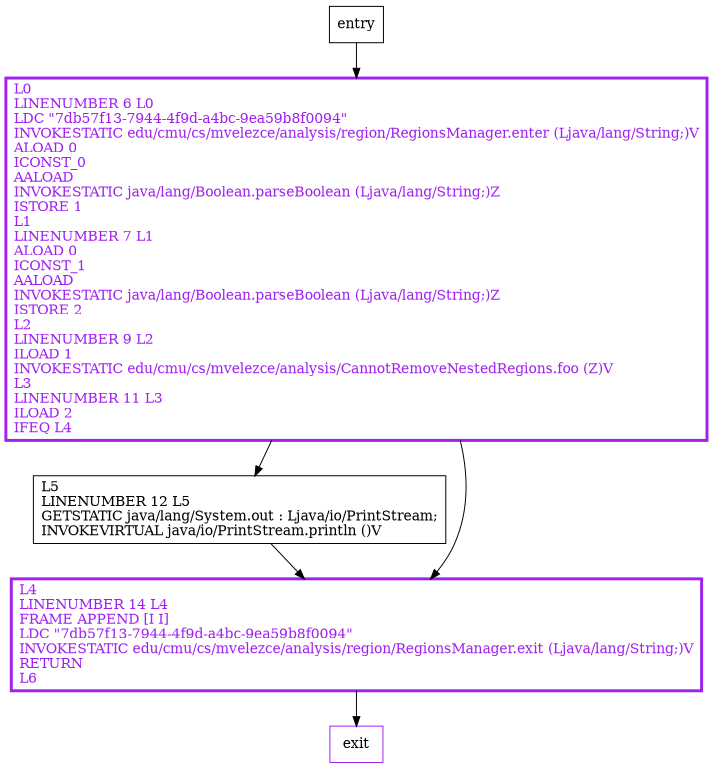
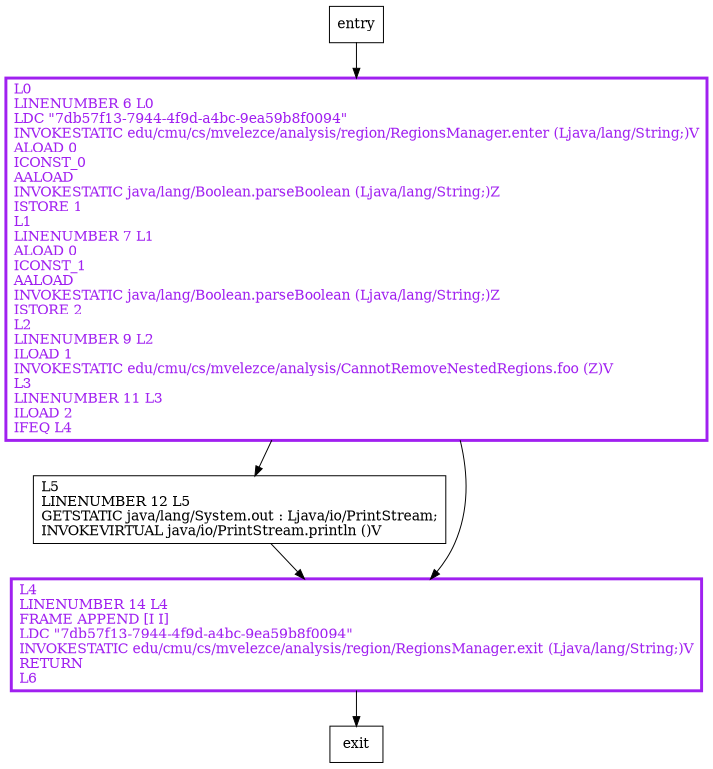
(356, 744) -> (356, 744)
